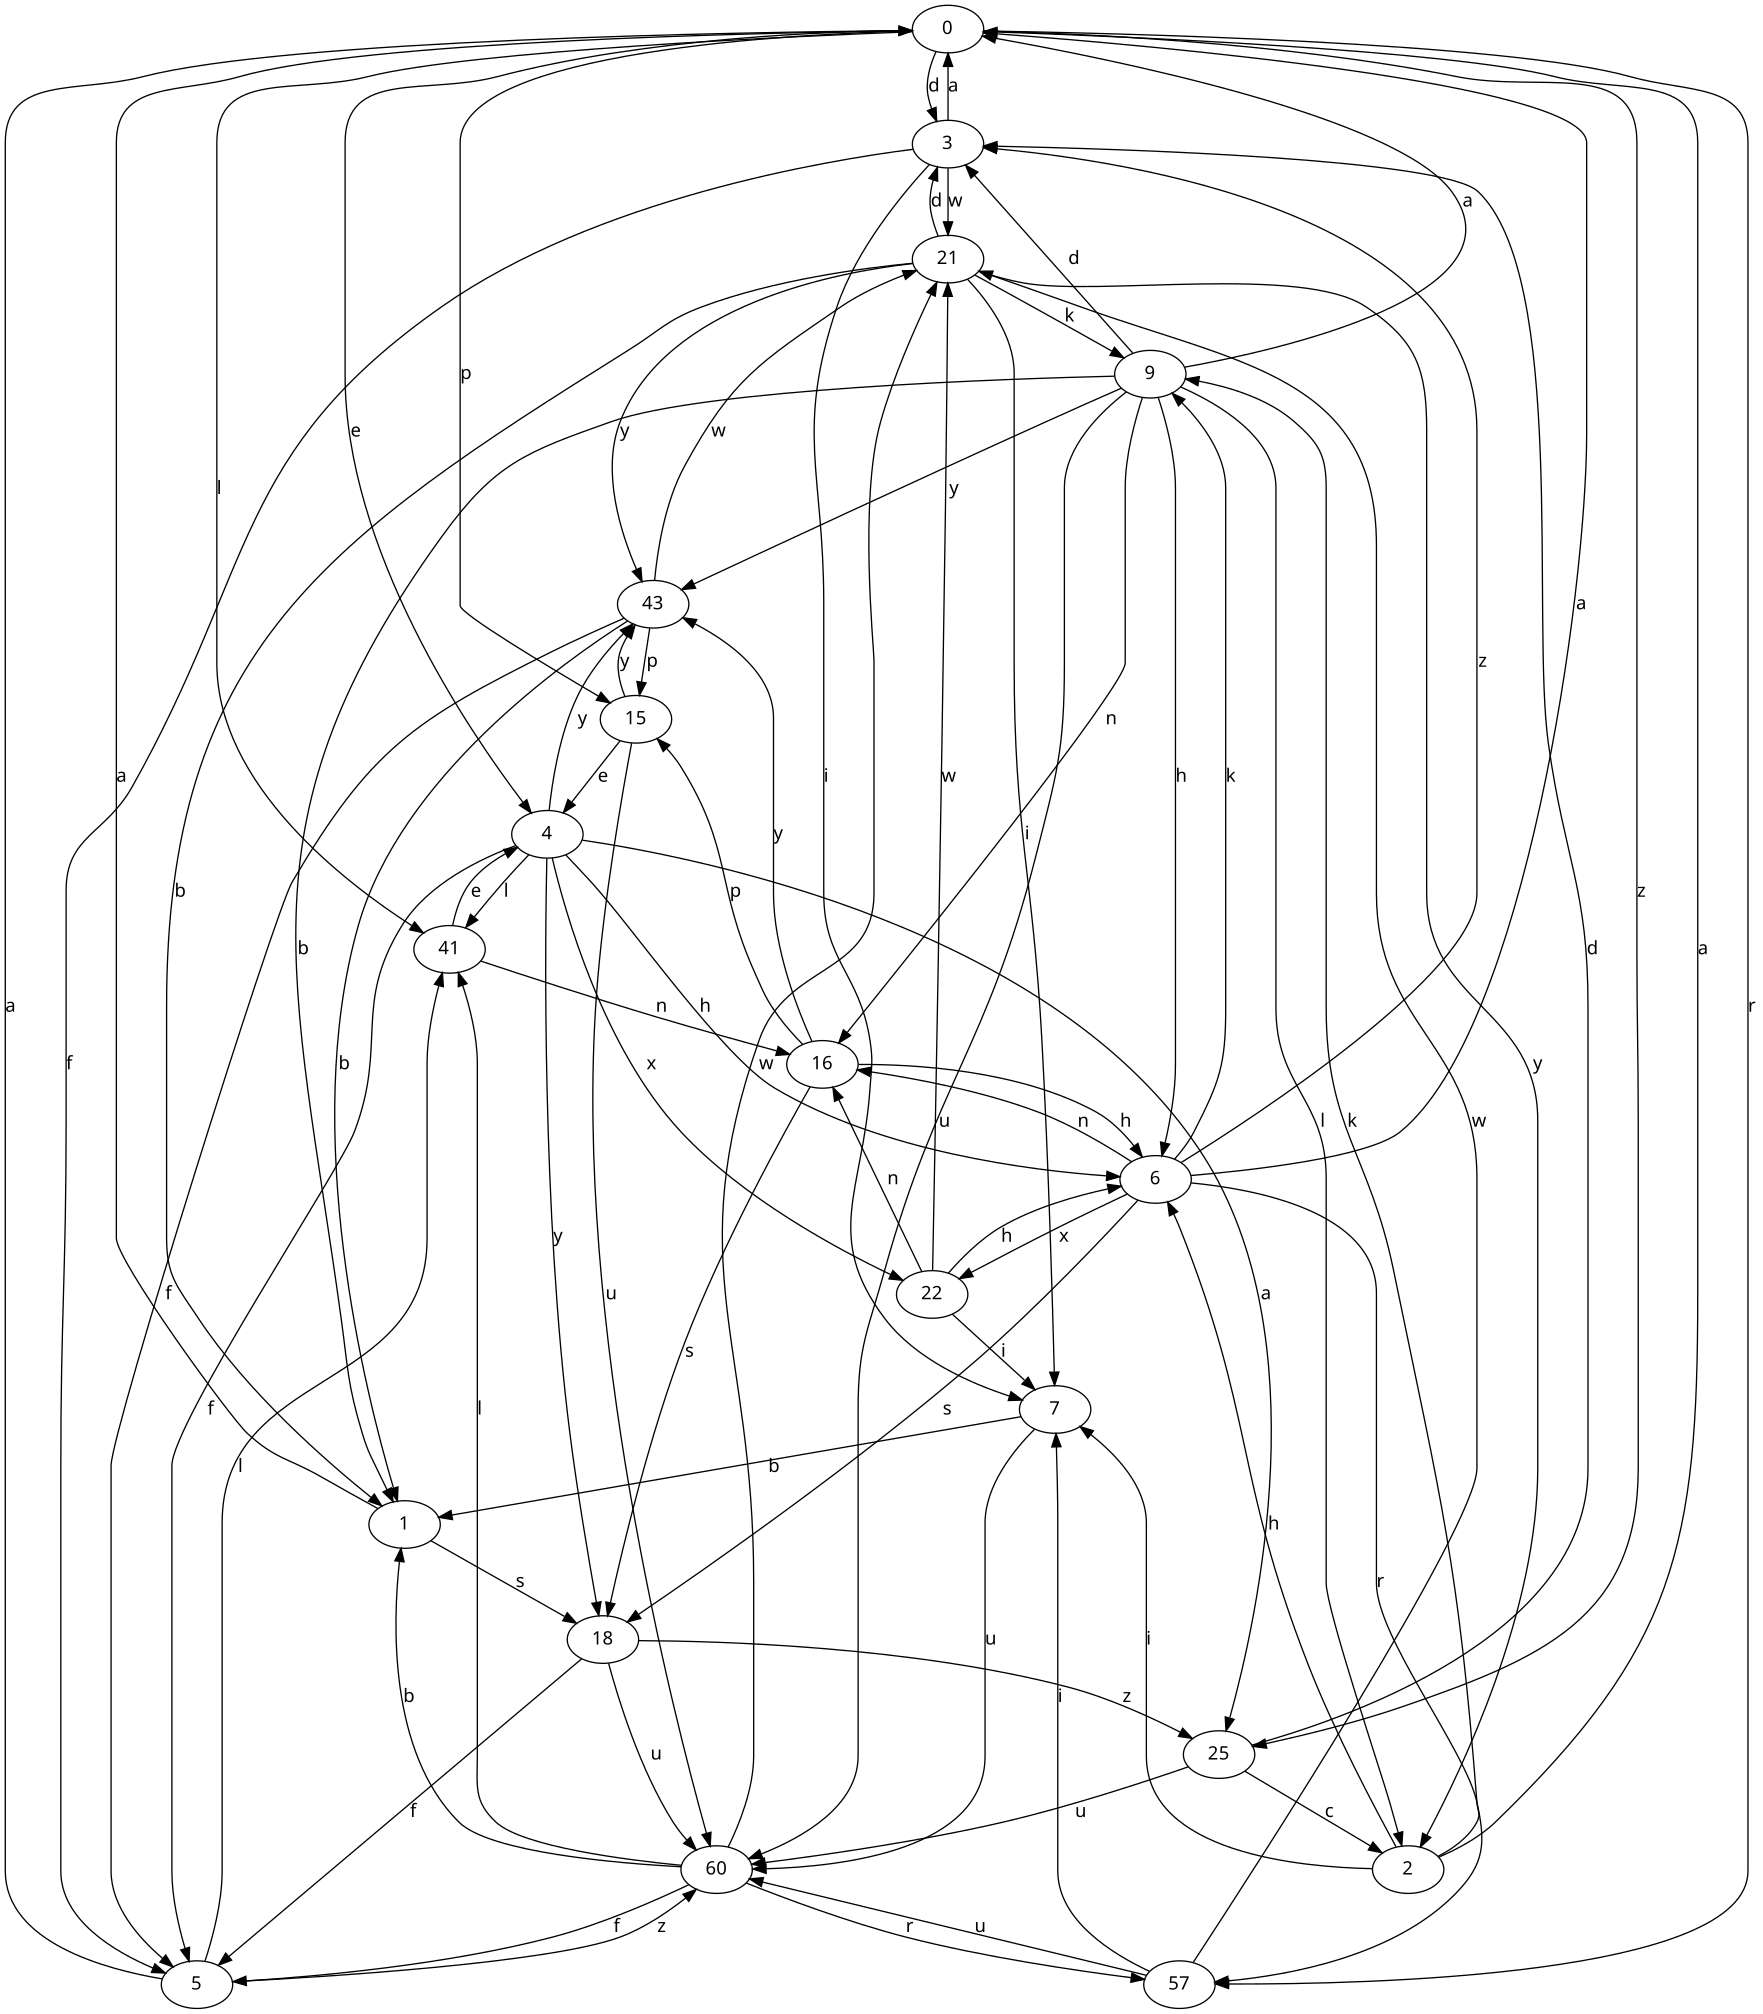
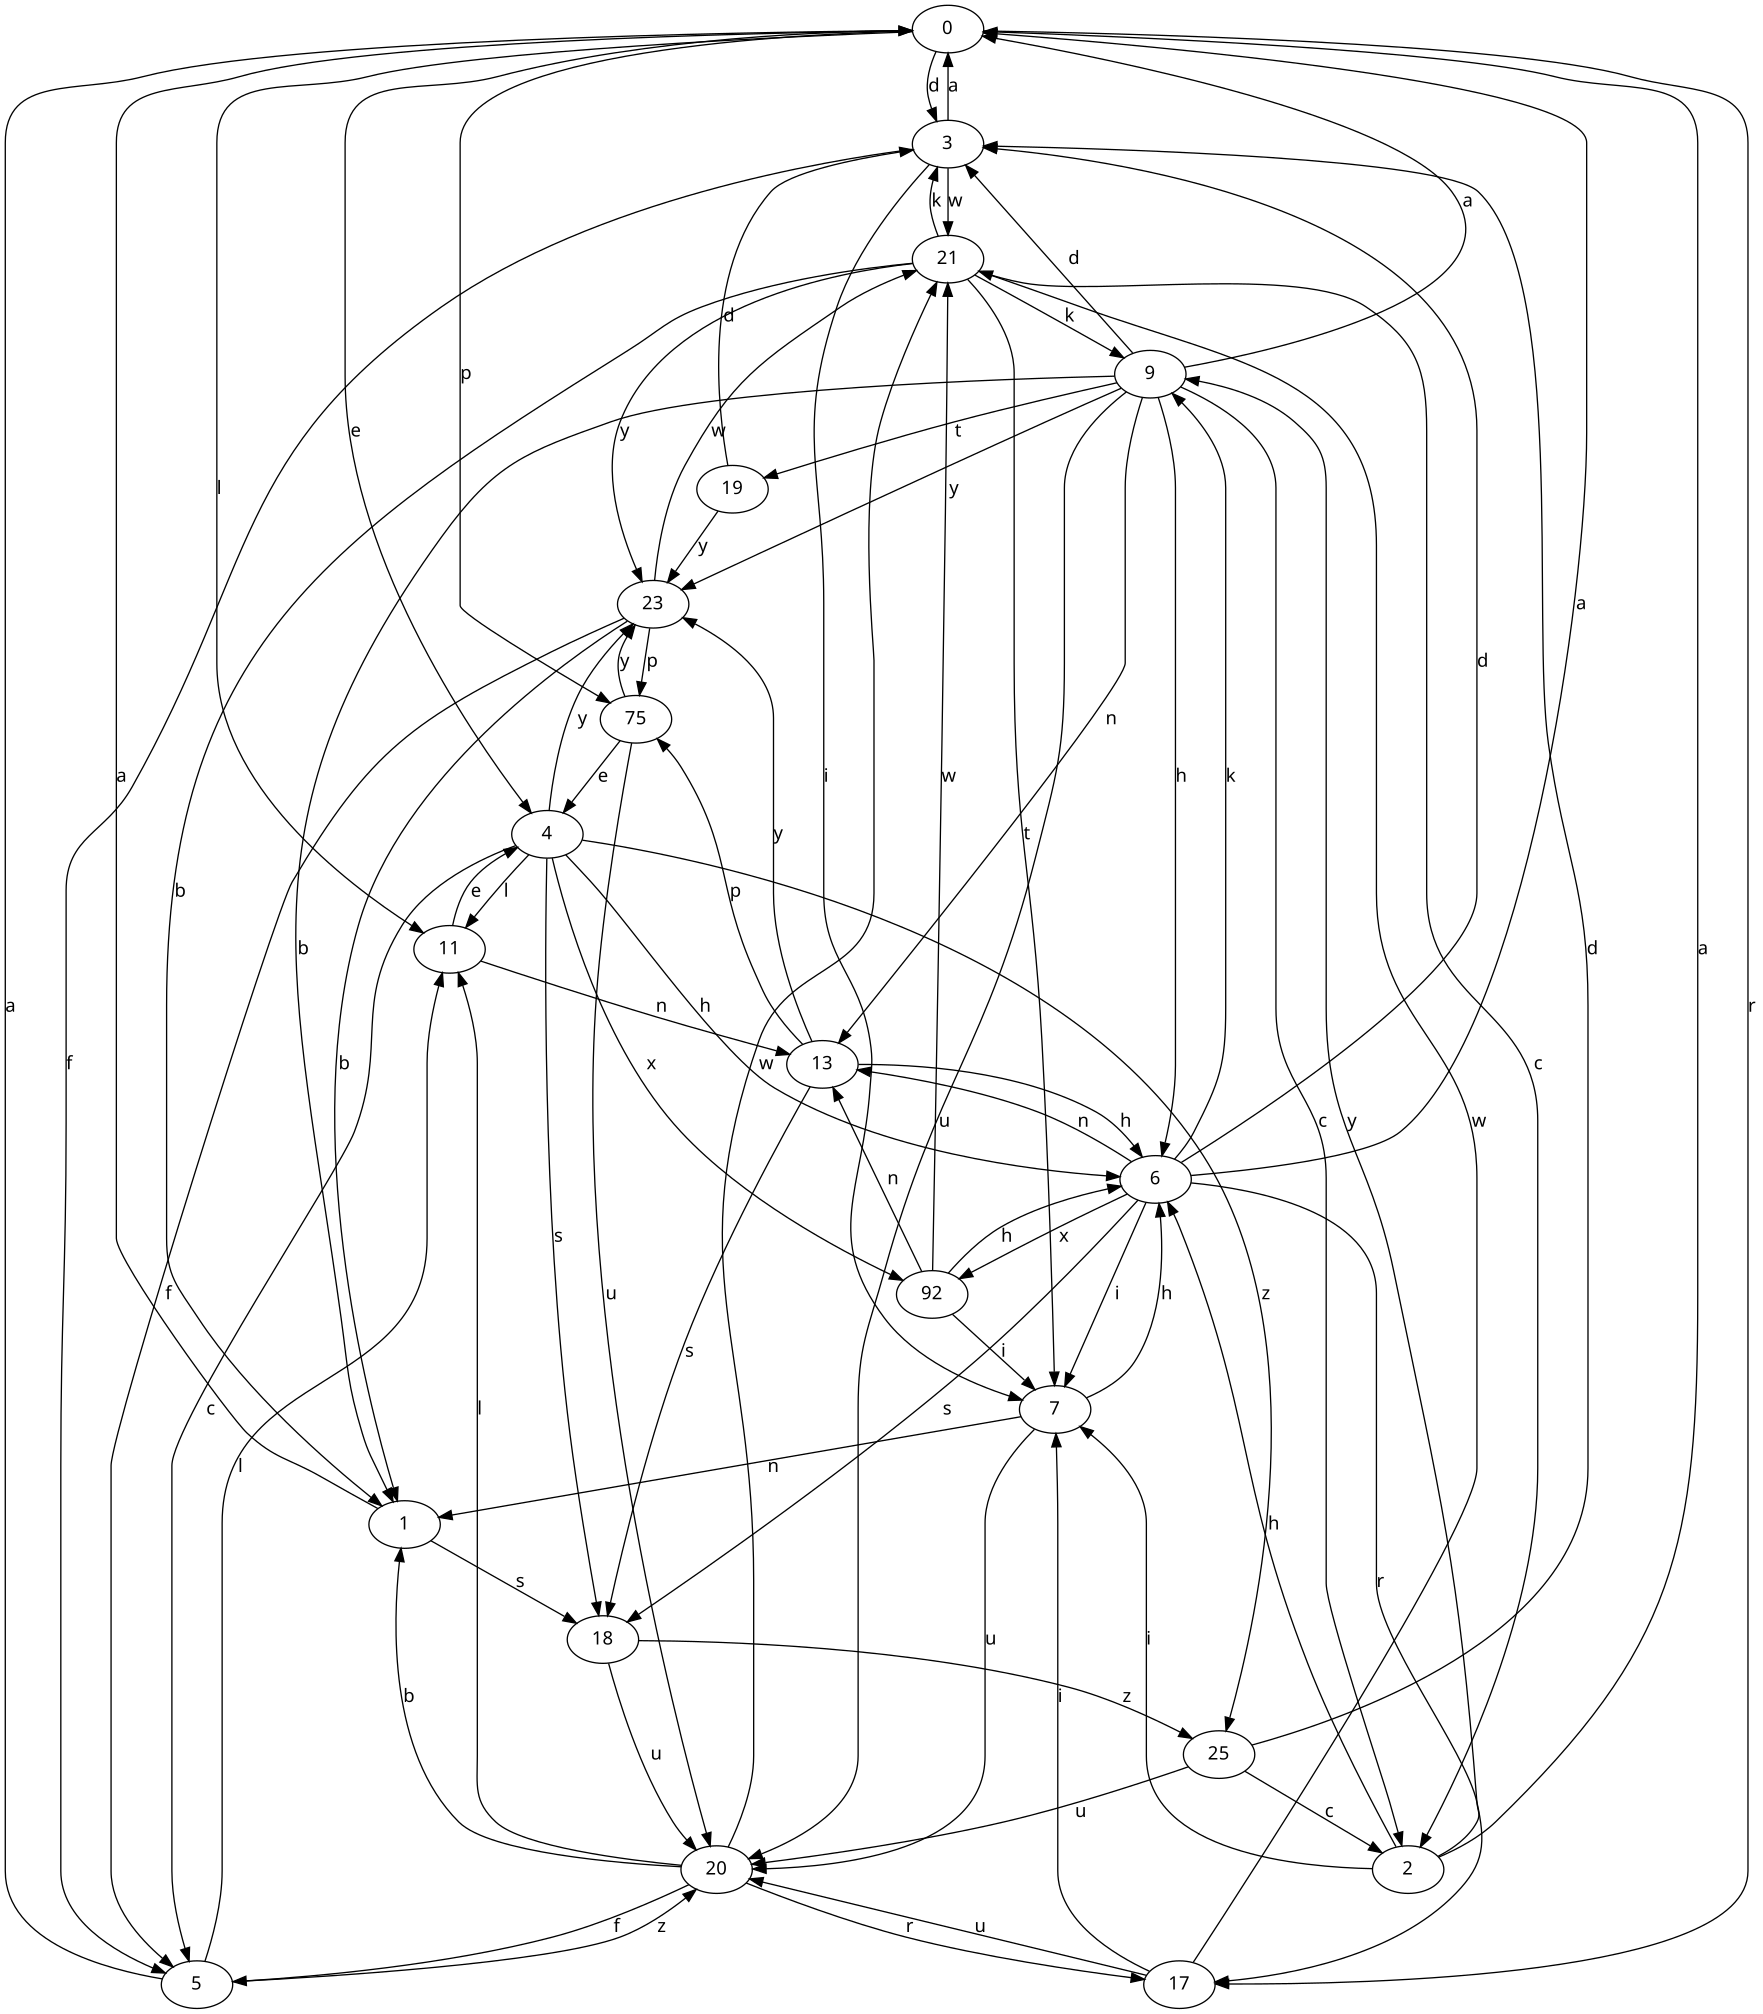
(937, 202) -> (937, 202)
none -> (733, 489)
(653, 604) -> (653, 604)
(1483, 662) -> (1483, 662)
(1637, 714) -> none
(636, 719) -> (636, 719)
(1027, 834) -> (1027, 834)
(450, 949) -> (450, 949)
(822, 1064) -> (822, 1064)
(1538, 1064) -> (1538, 1064)
(1323, 1122) -> (1323, 1122)
(1353, 1122) -> (1353, 1122)
(559, 1237) -> (559, 1237)
none -> (1108, 1288)
(932, 1294) -> (932, 1294)
(1266, 1294) -> (1266, 1294)
none -> (1152, 1321)
(211, 1409) -> (211, 1409)
(774, 1467) -> (774, 1467)
(405, 1808) -> none
(717, 1870) -> (717, 1870)
(1179, 1985) -> (1179, 1985)
